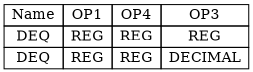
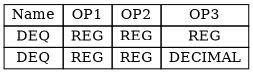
(137, 15) -> (137, 15)
